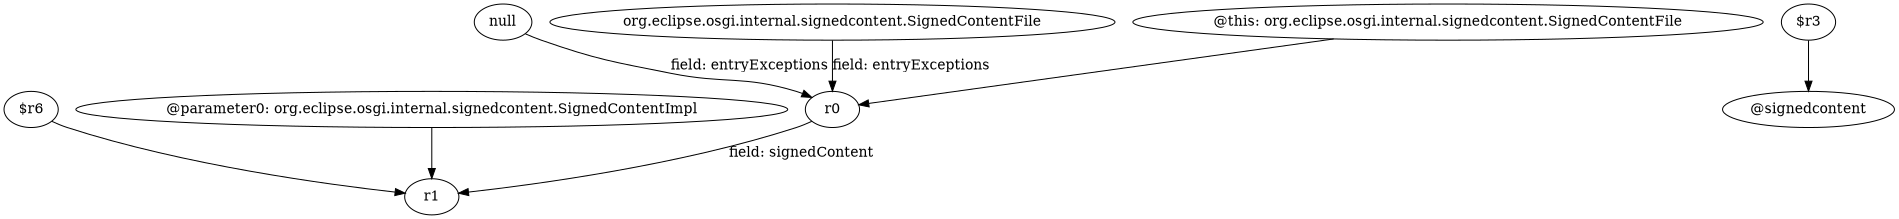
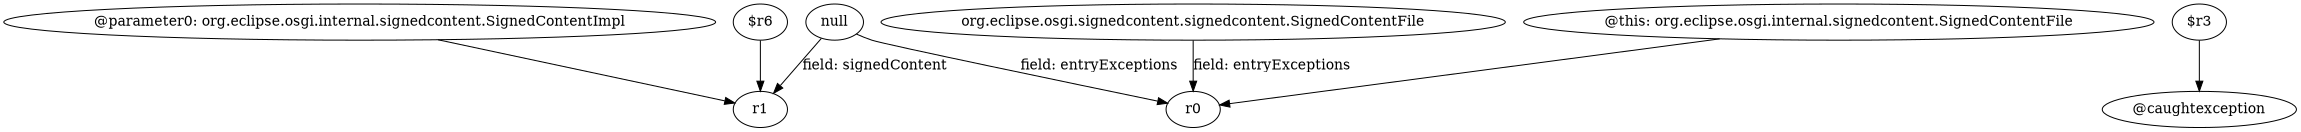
(832, 22) -> (1193, 22)
(1809, 109) -> (2199, 109)
(642, 166) -> (801, 62)
